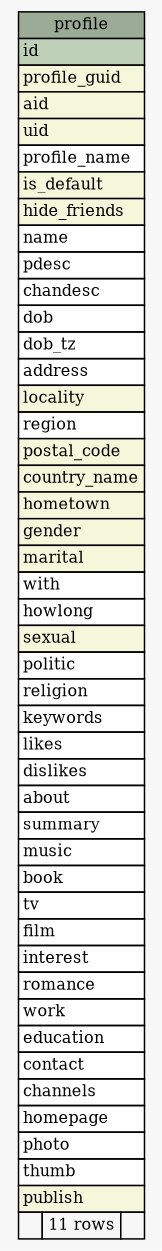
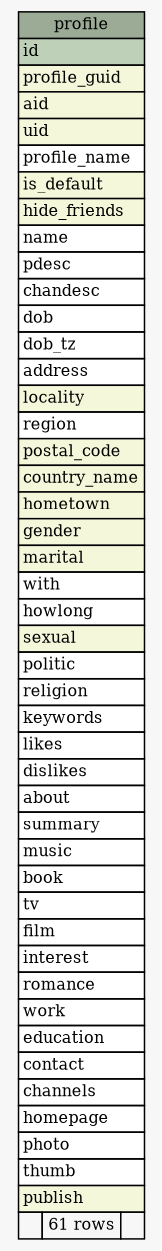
(82, 1225) -> (82, 1225)
